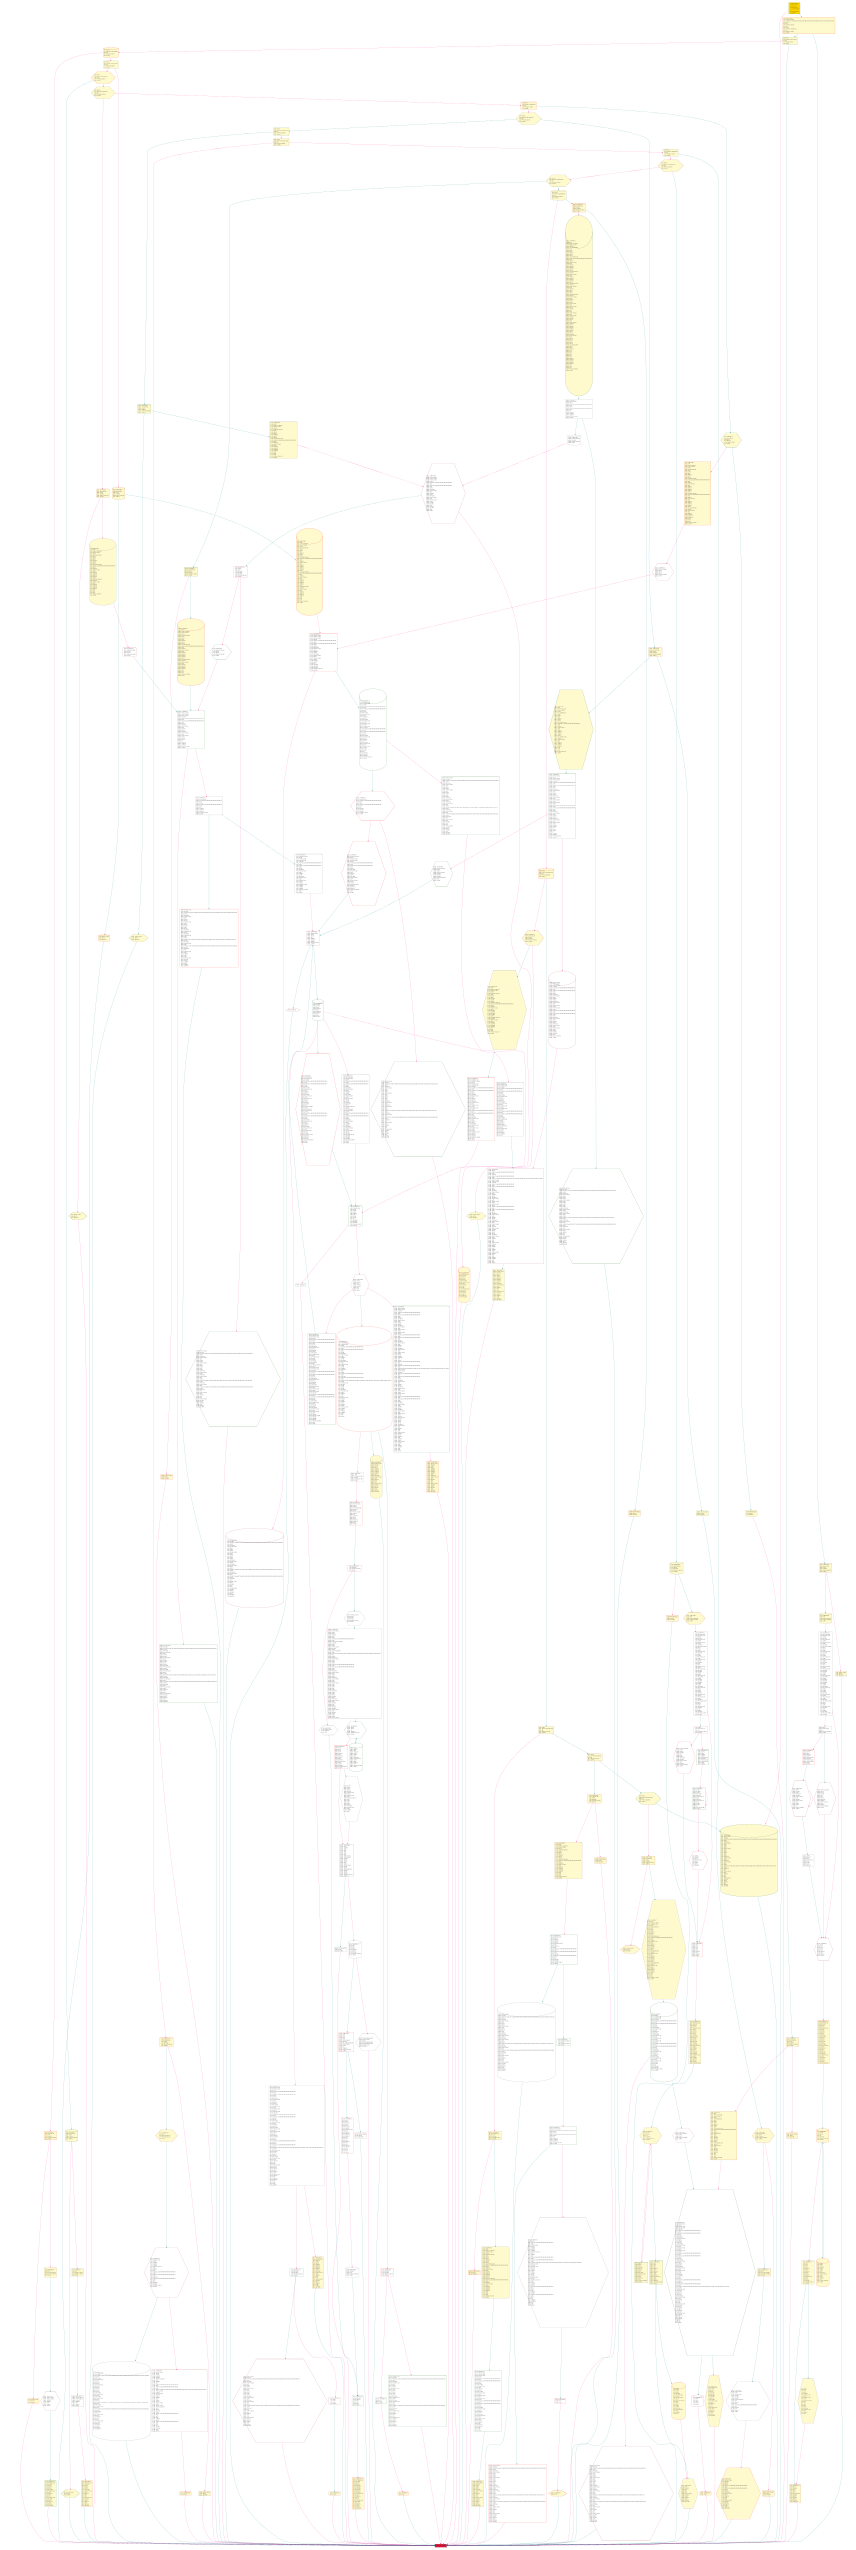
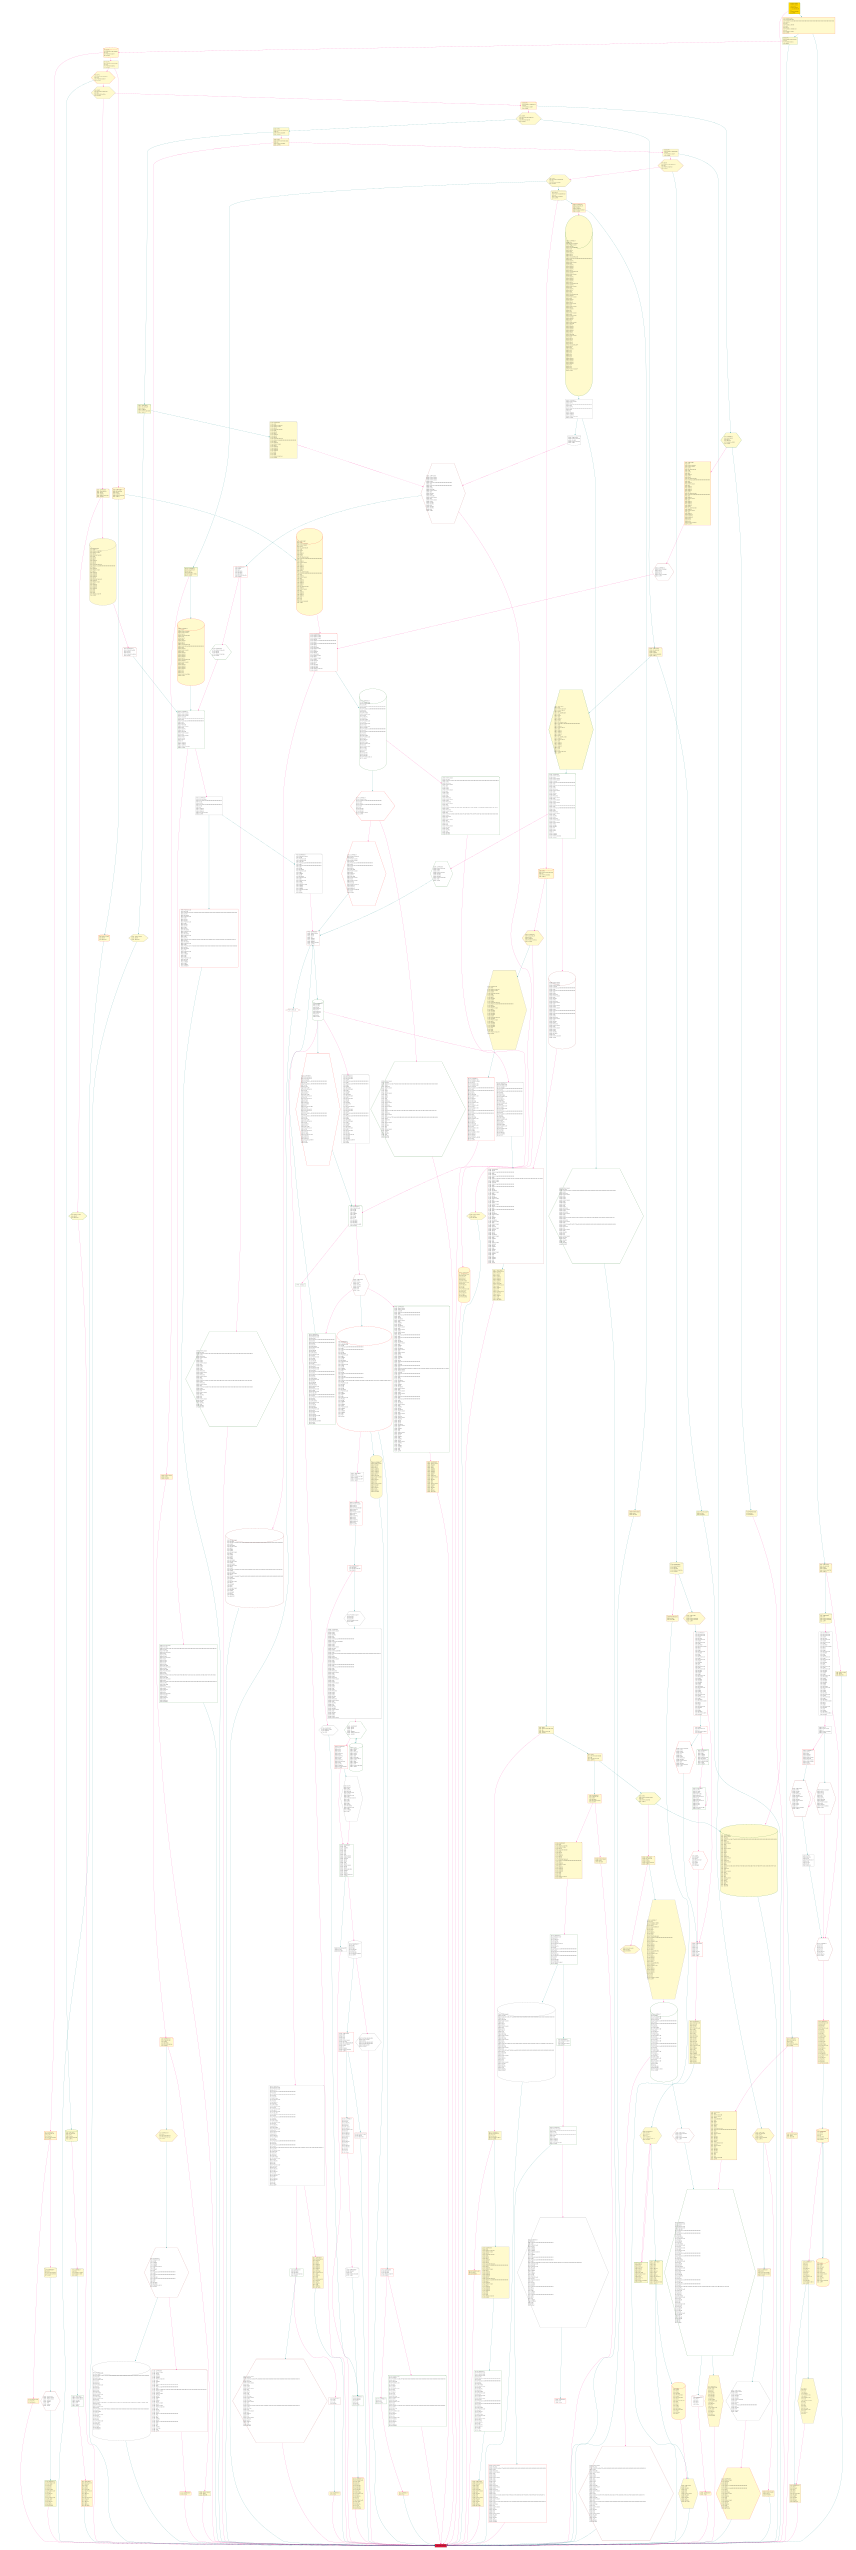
(70, 2493) -> none
(558, 2493) -> none
